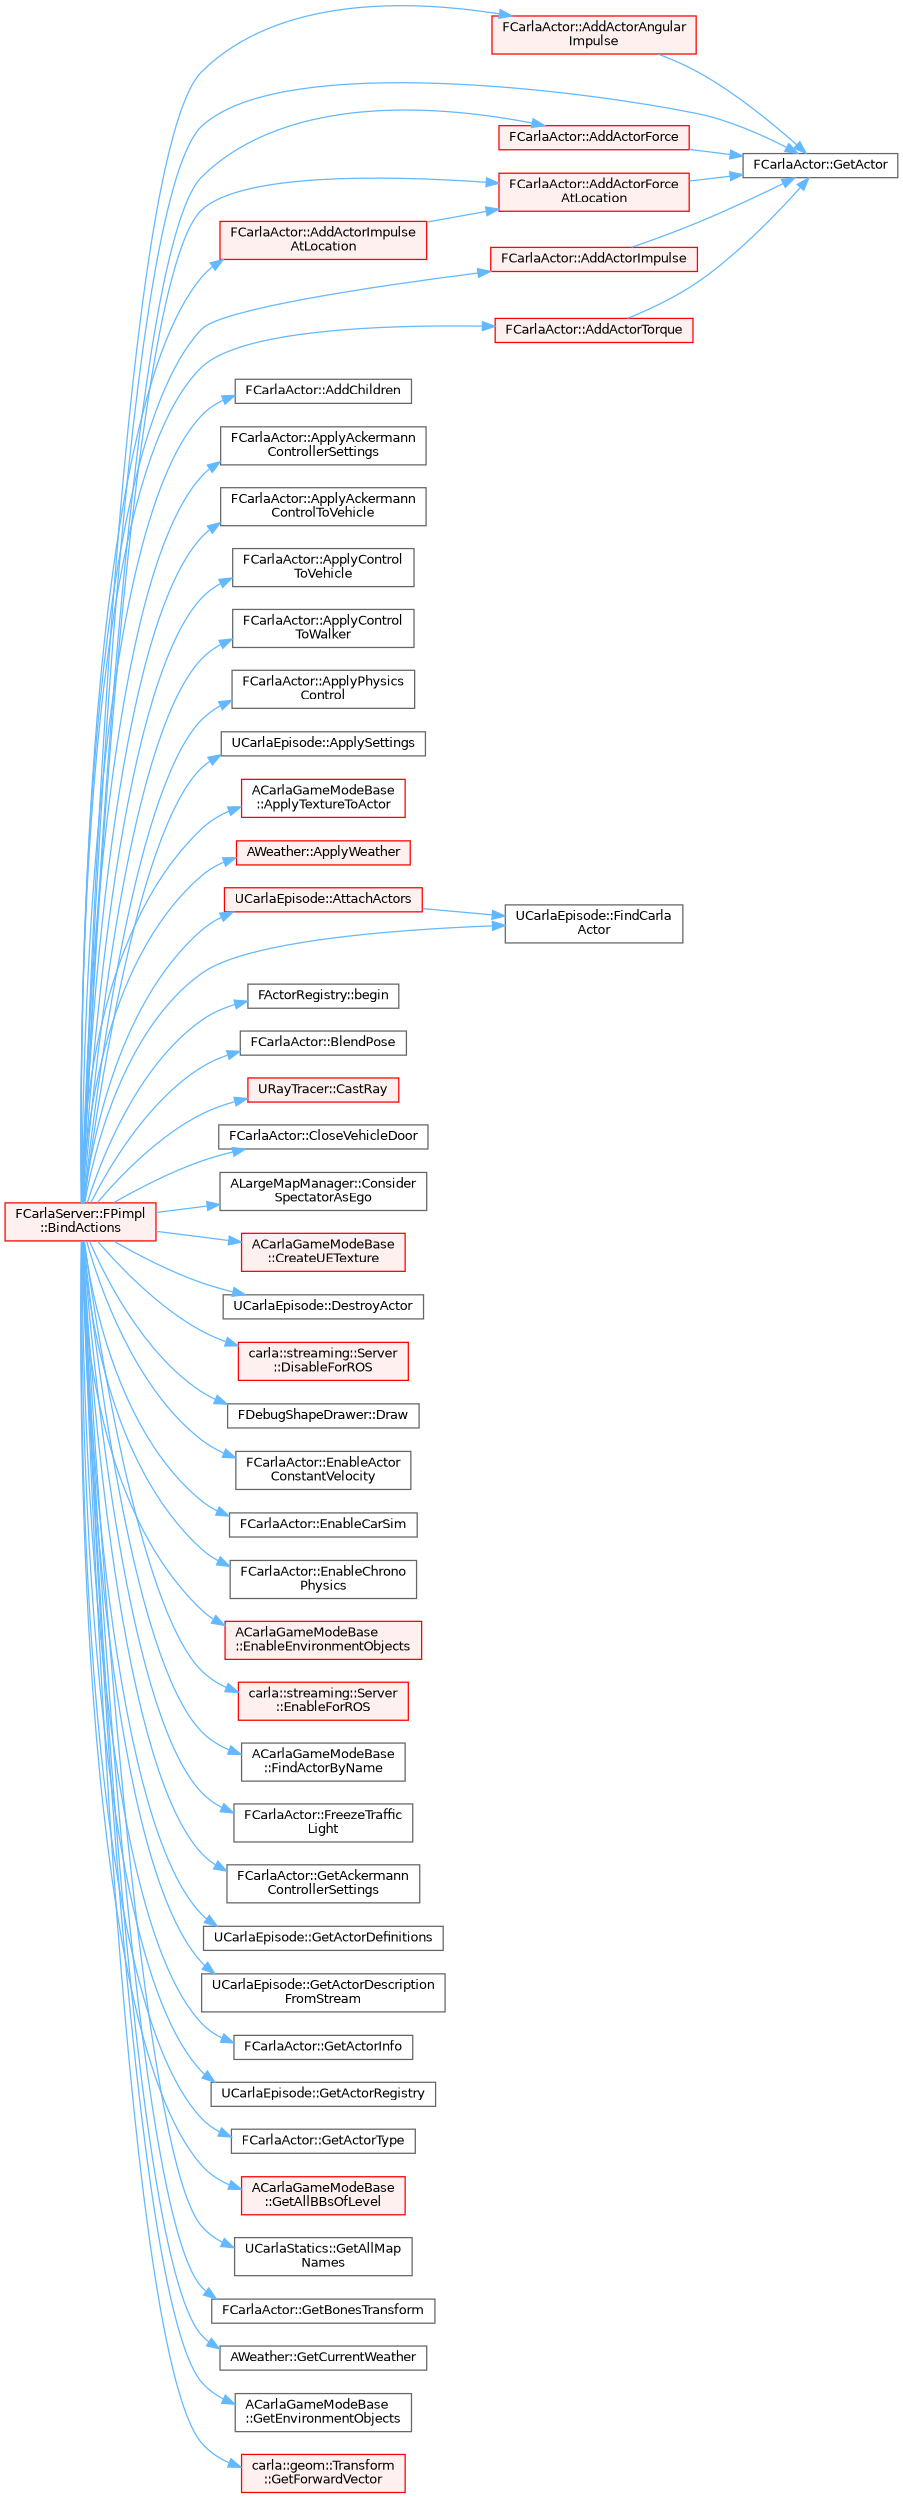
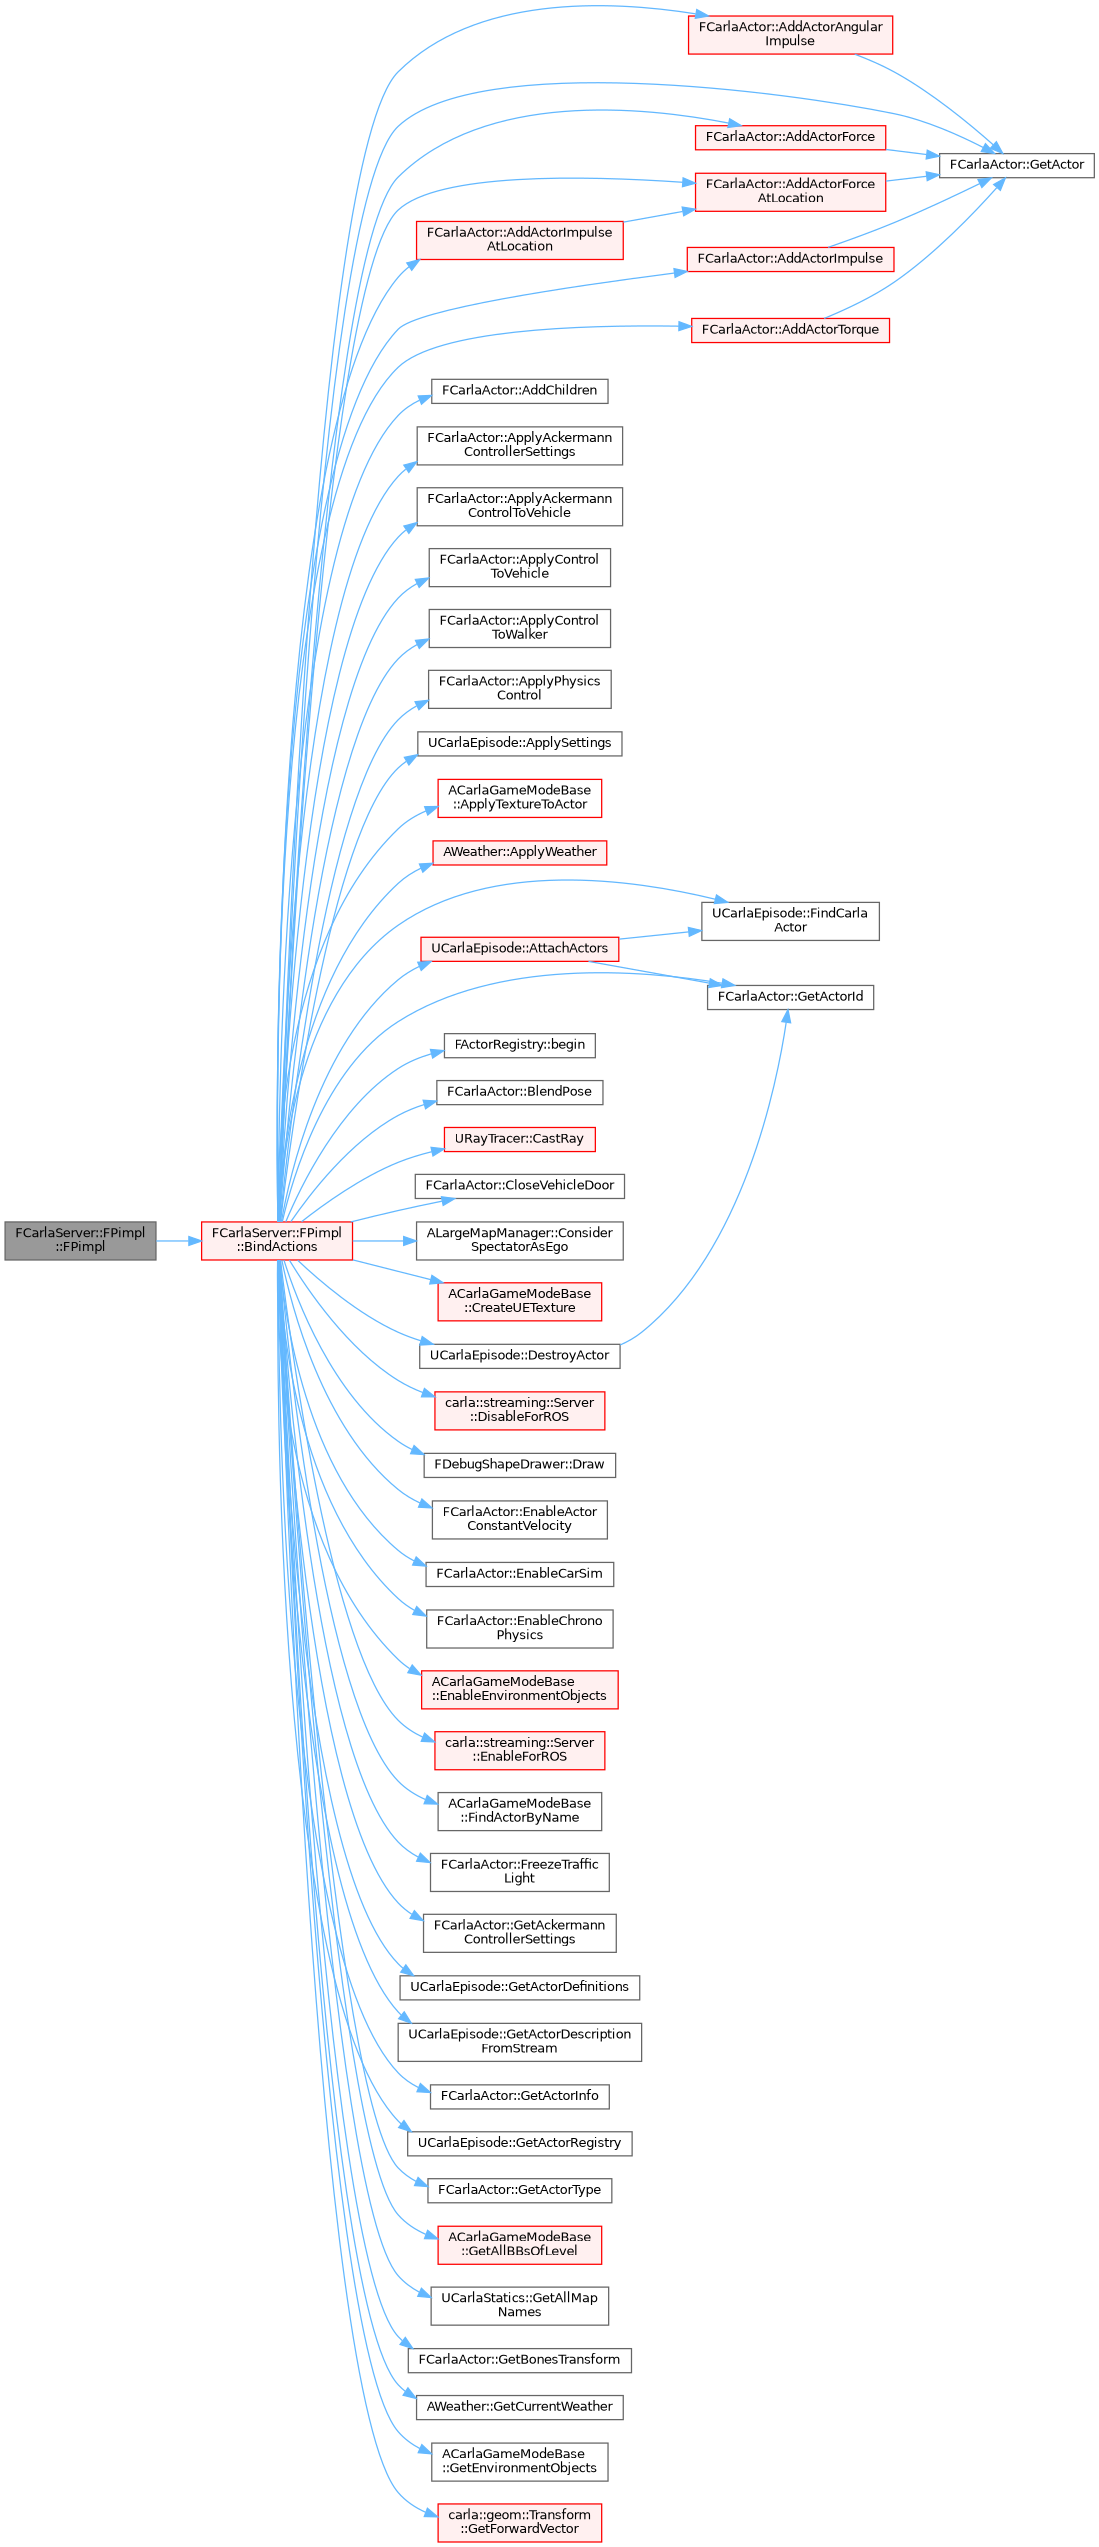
none -> (791, 997)
none -> (81, 1241)
